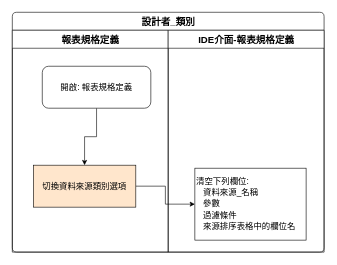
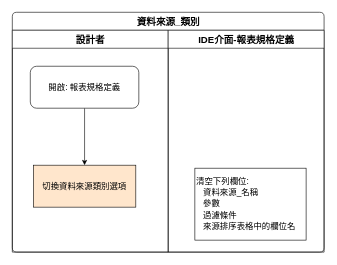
(169, 21) -> (169, 21)
(91, 39) -> (91, 39)
(97, 87) -> (85, 87)
(165, 194) -> none
